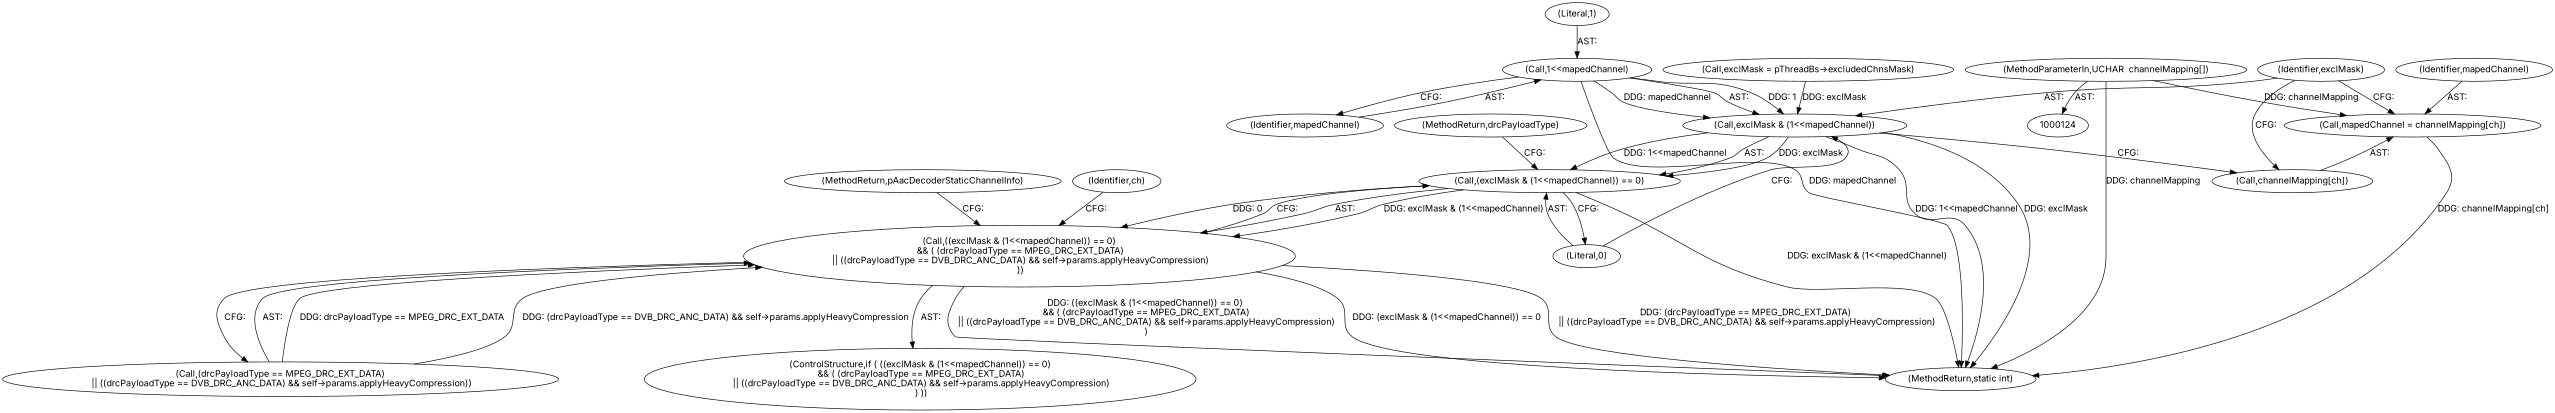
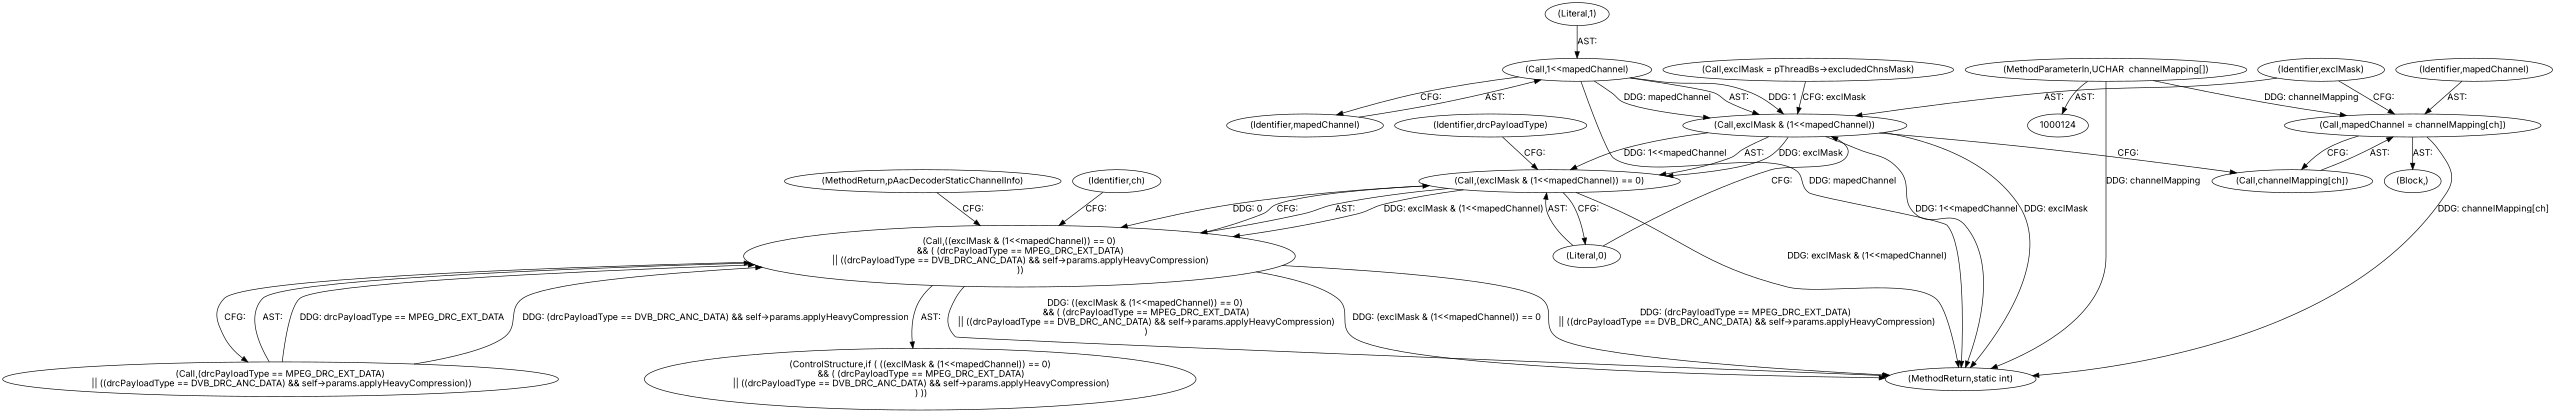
(1835, 98) -> (1835, 98)
(2254, 117) -> (2330, 147)
(1491, 125) -> (1491, 125)
none -> (2413, 181)
